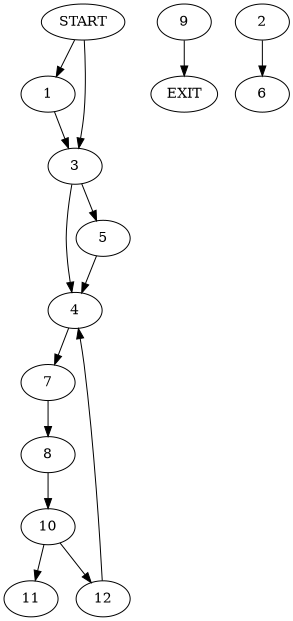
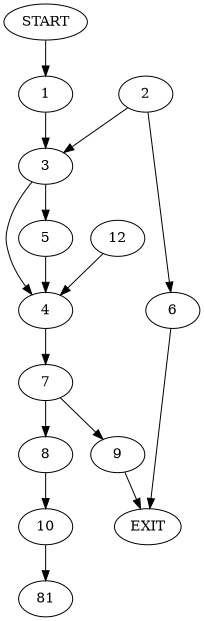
(85, 89) -> (100, 127)
none -> (161, 413)
none -> (78, 415)
(72, 559) -> none
(31, 599) -> (46, 599)
